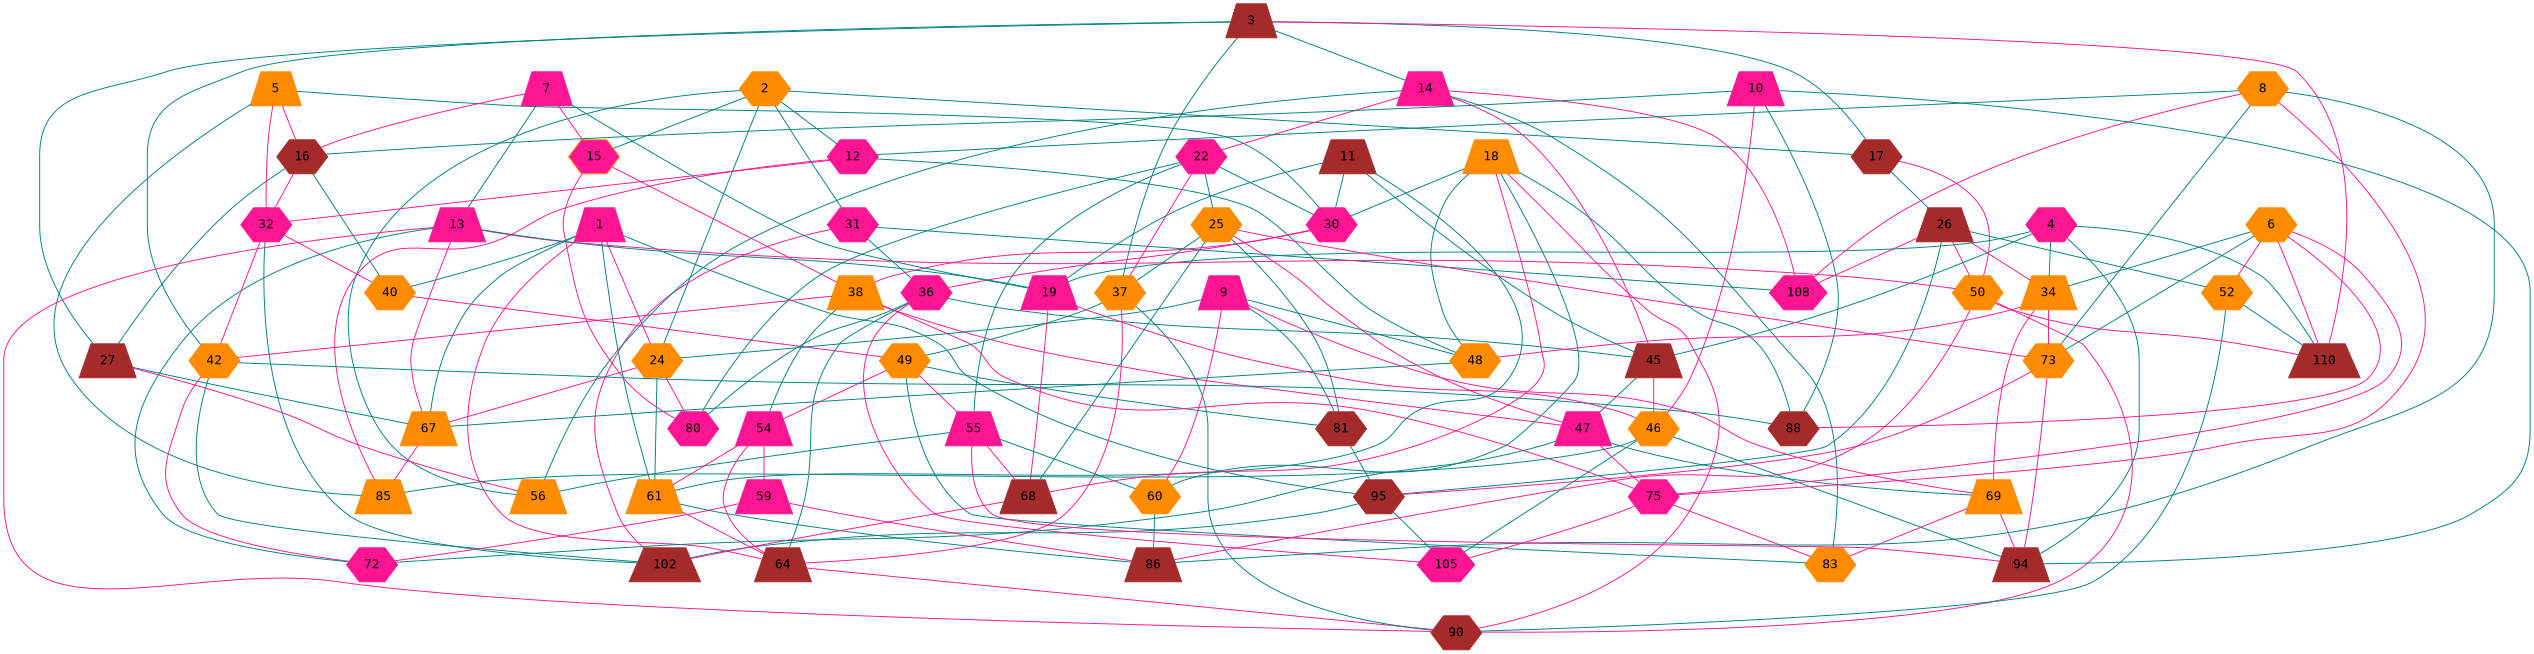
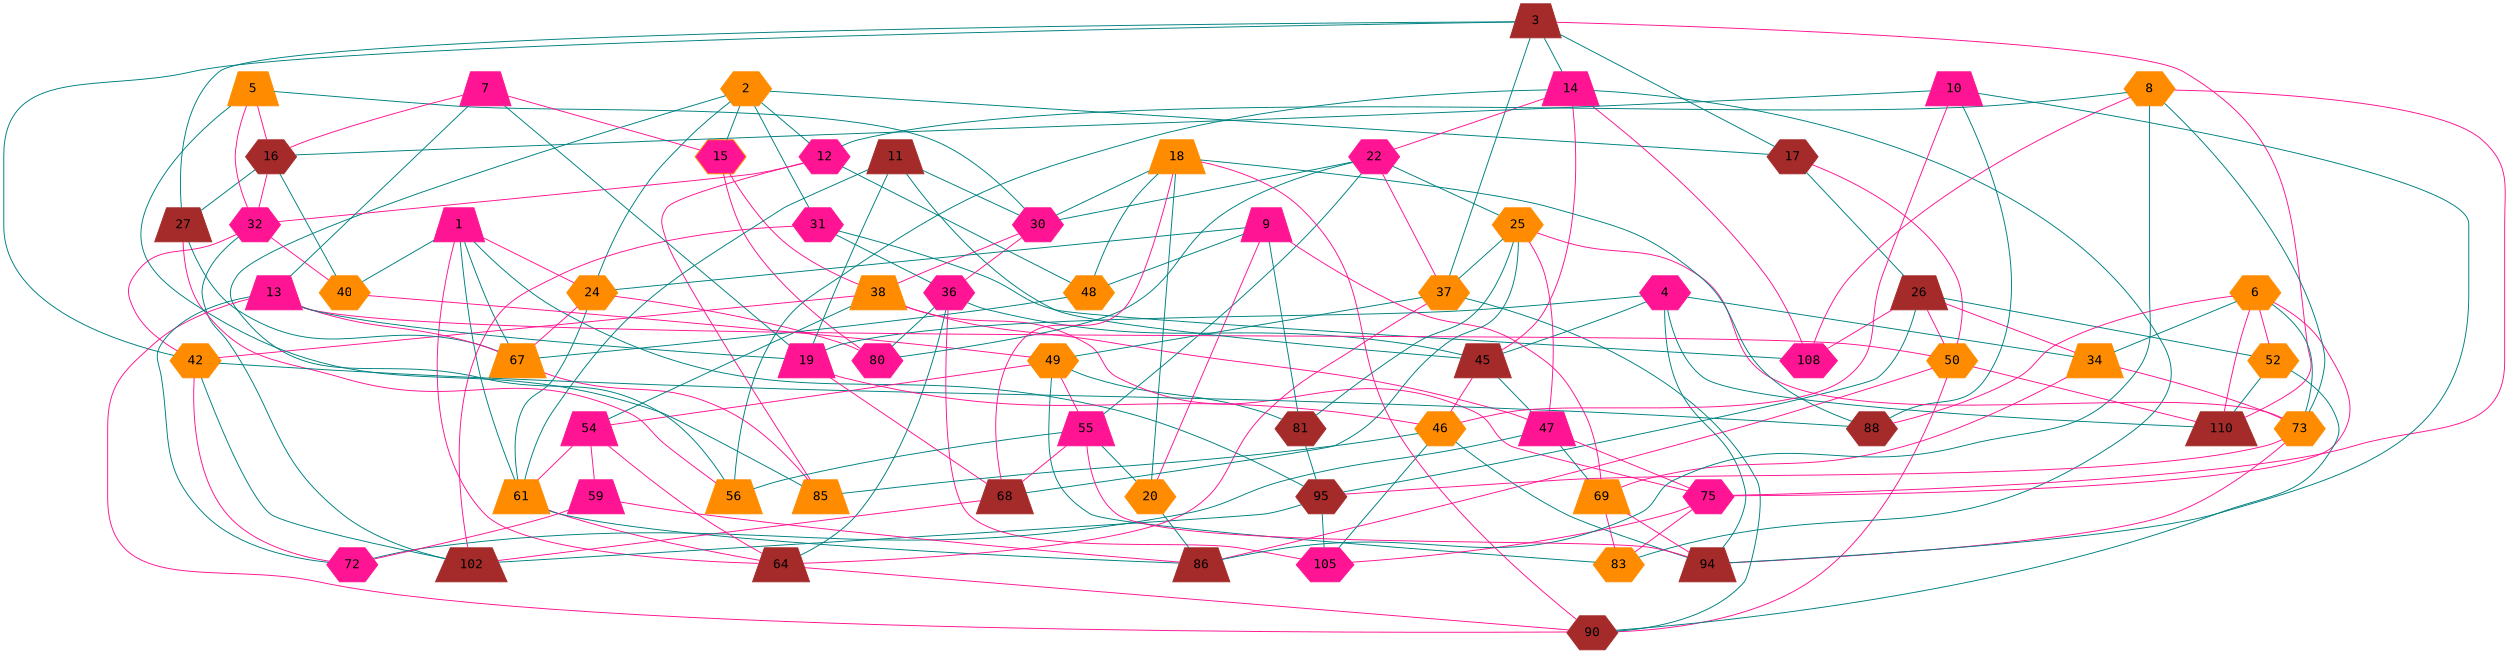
(1787, 337) -> none
(1155, 497) -> (1150, 497)
